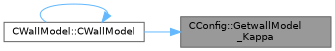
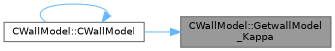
(256, 32) -> (256, 32)
